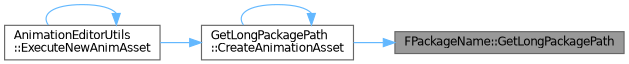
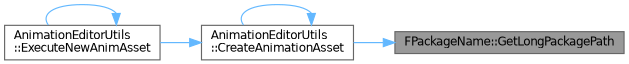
(277, 43) -> (277, 43)
